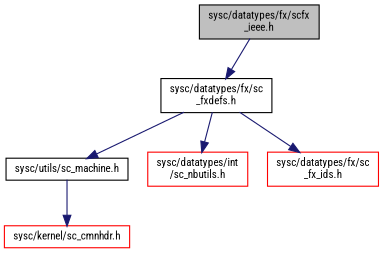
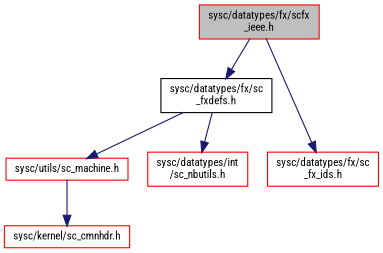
(259, 22) -> (259, 22)
(265, 129) -> (289, 91)
(67, 169) -> (67, 169)
